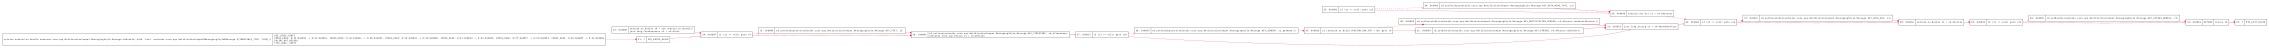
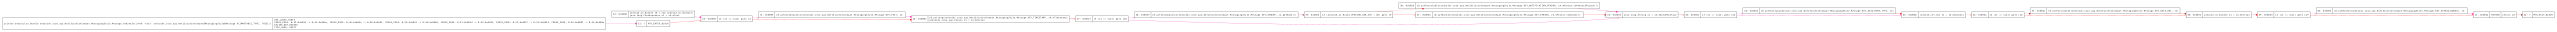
(1680, 24) -> (1680, 15)
